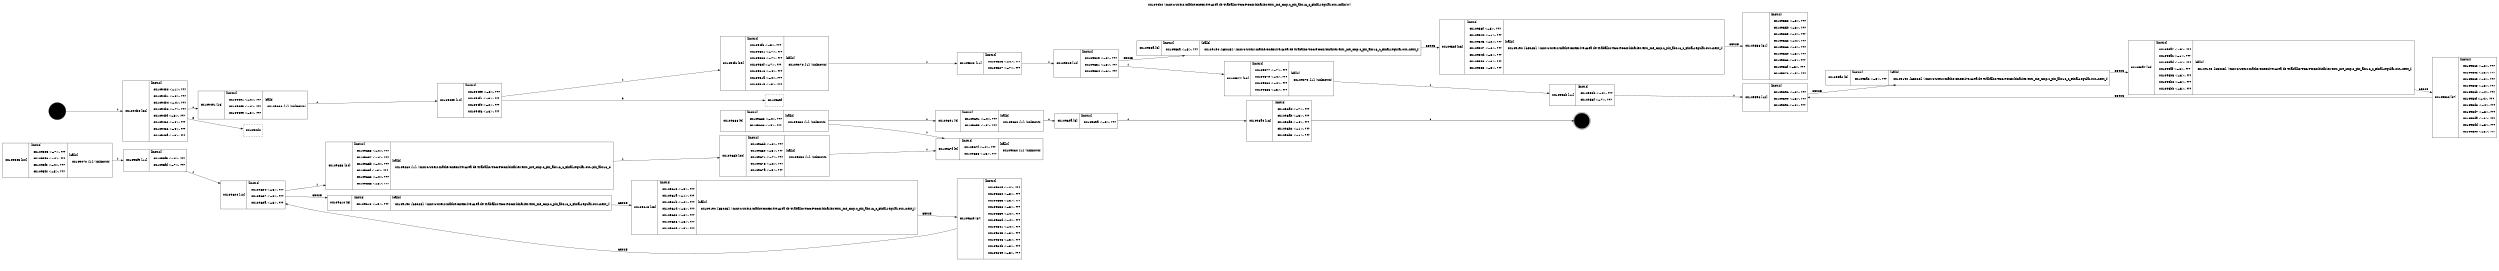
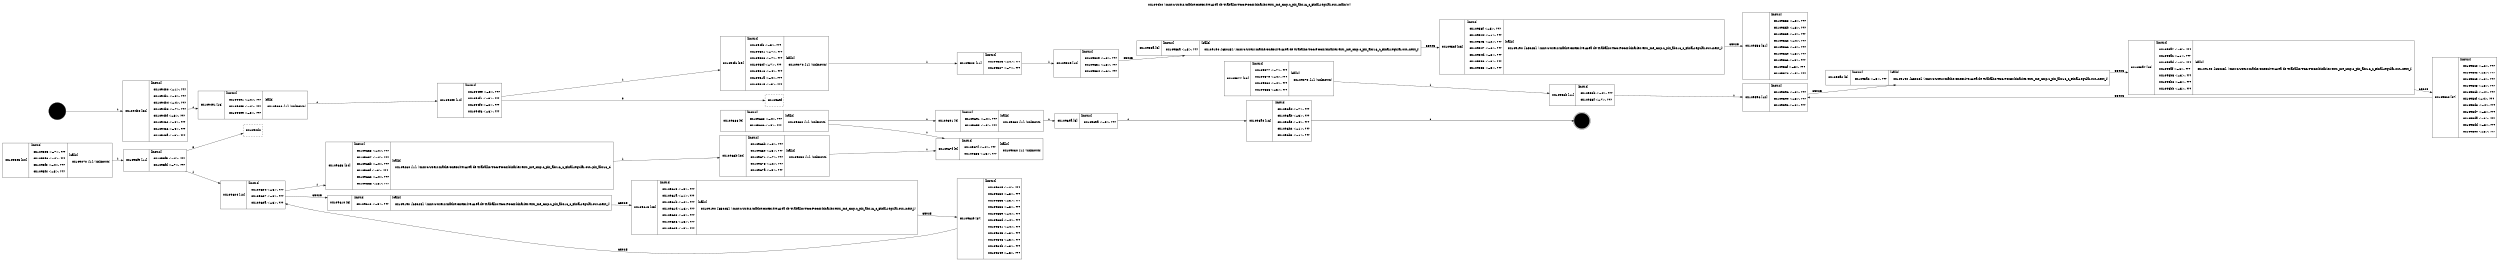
(1170, 70) -> none
(214, 124) -> (214, 142)
